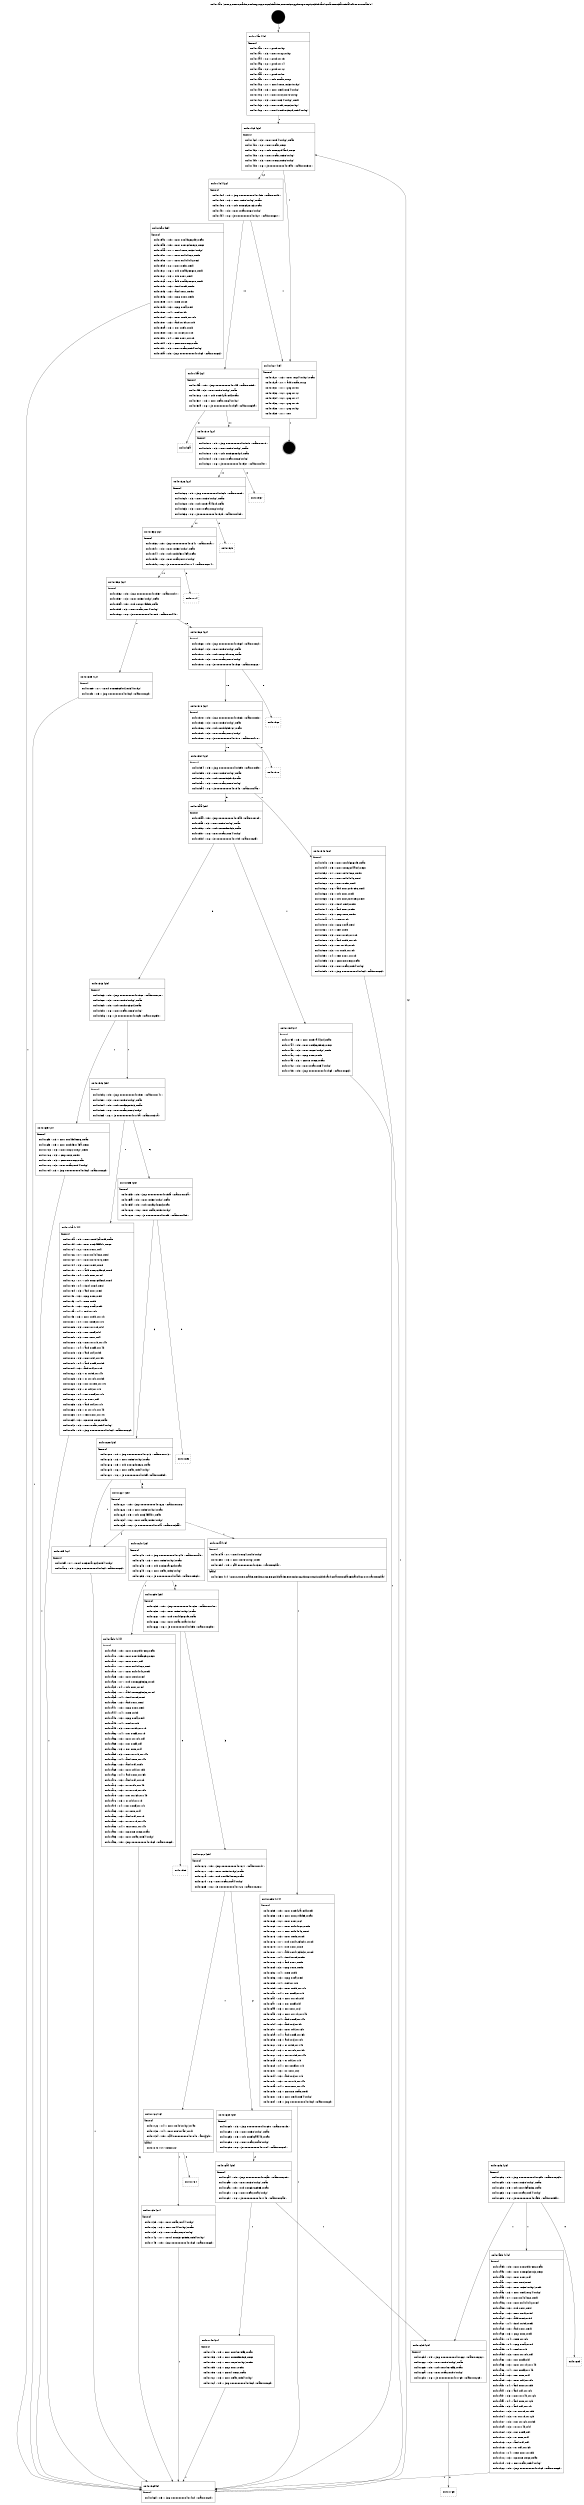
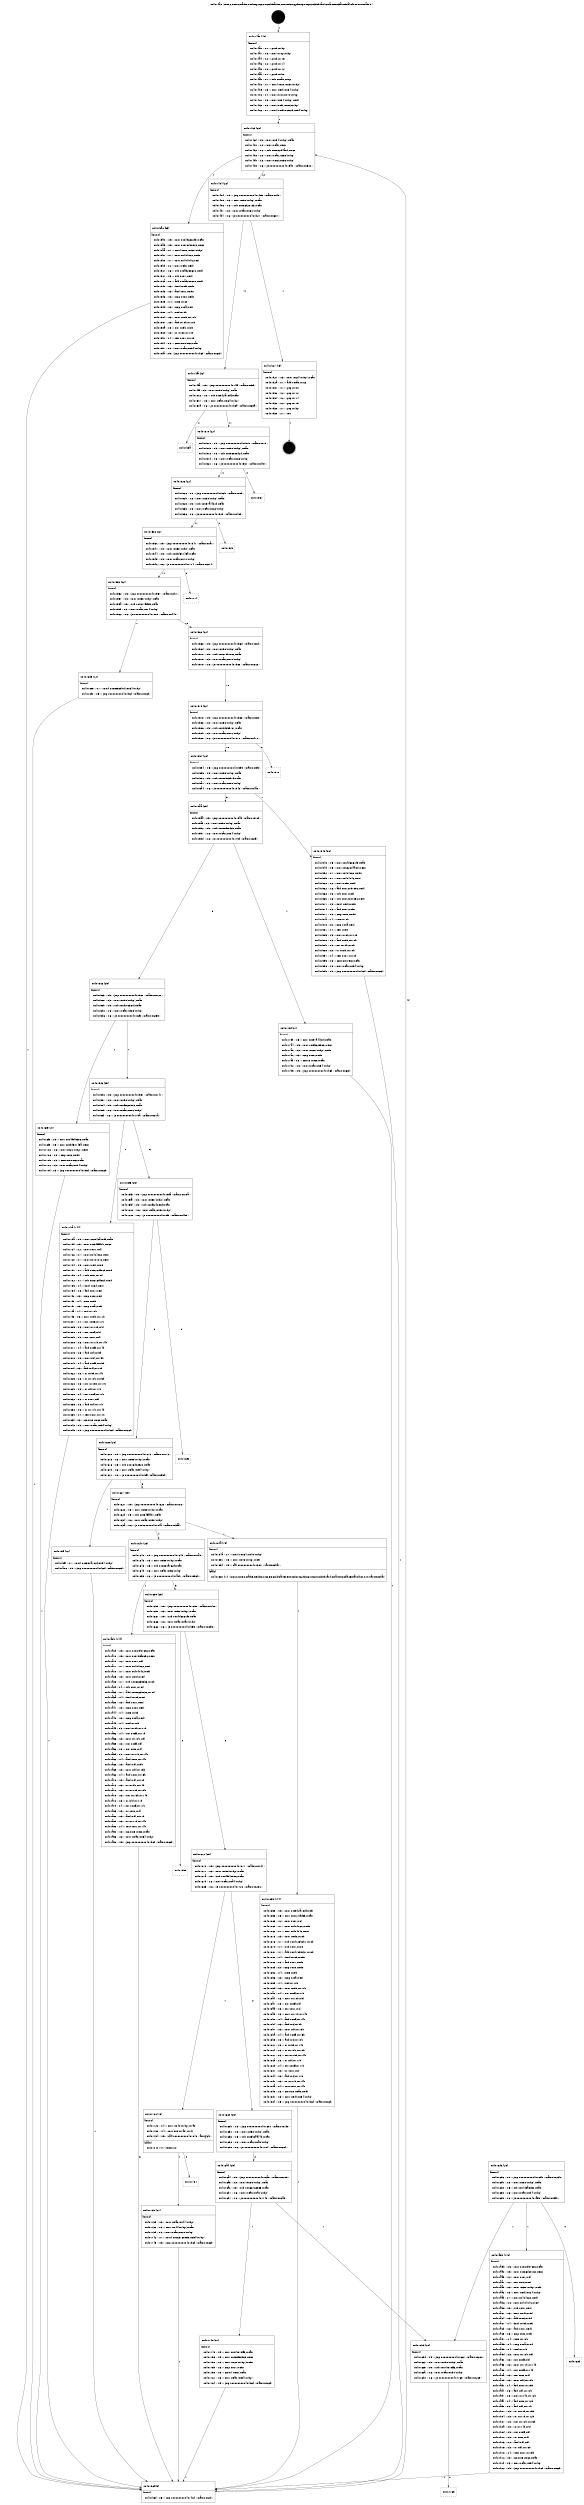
(290, 265) -> (206, 181)
(273, 722) -> none
(114, 1538) -> (157, 1534)
